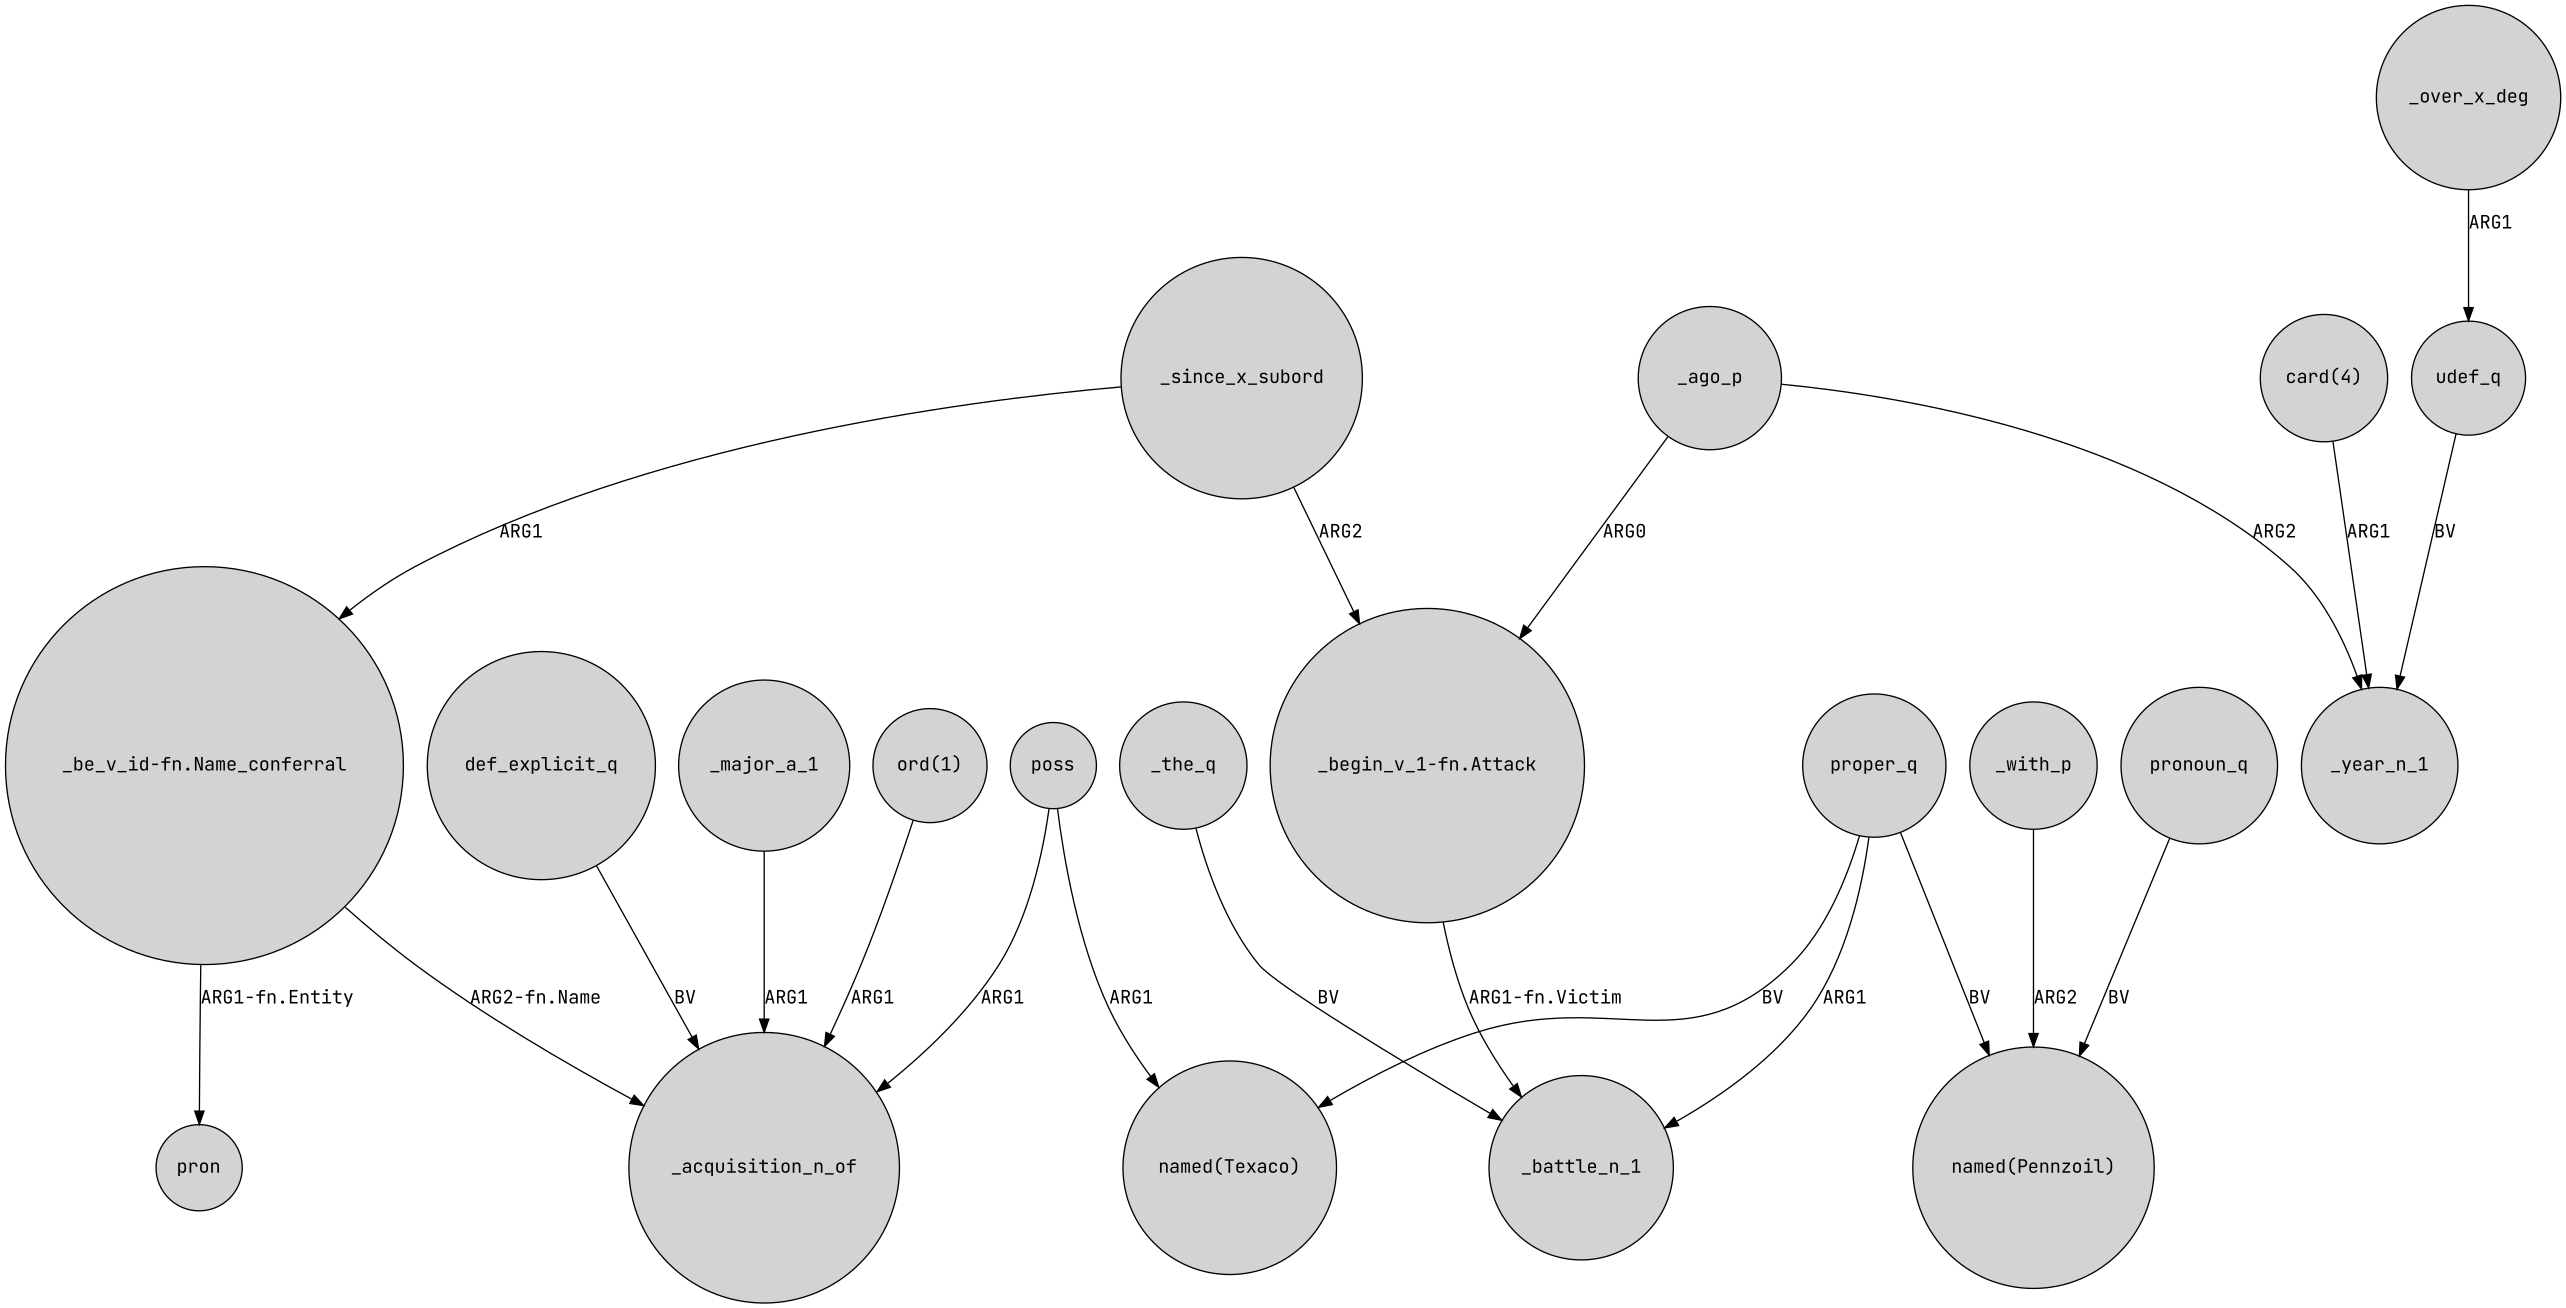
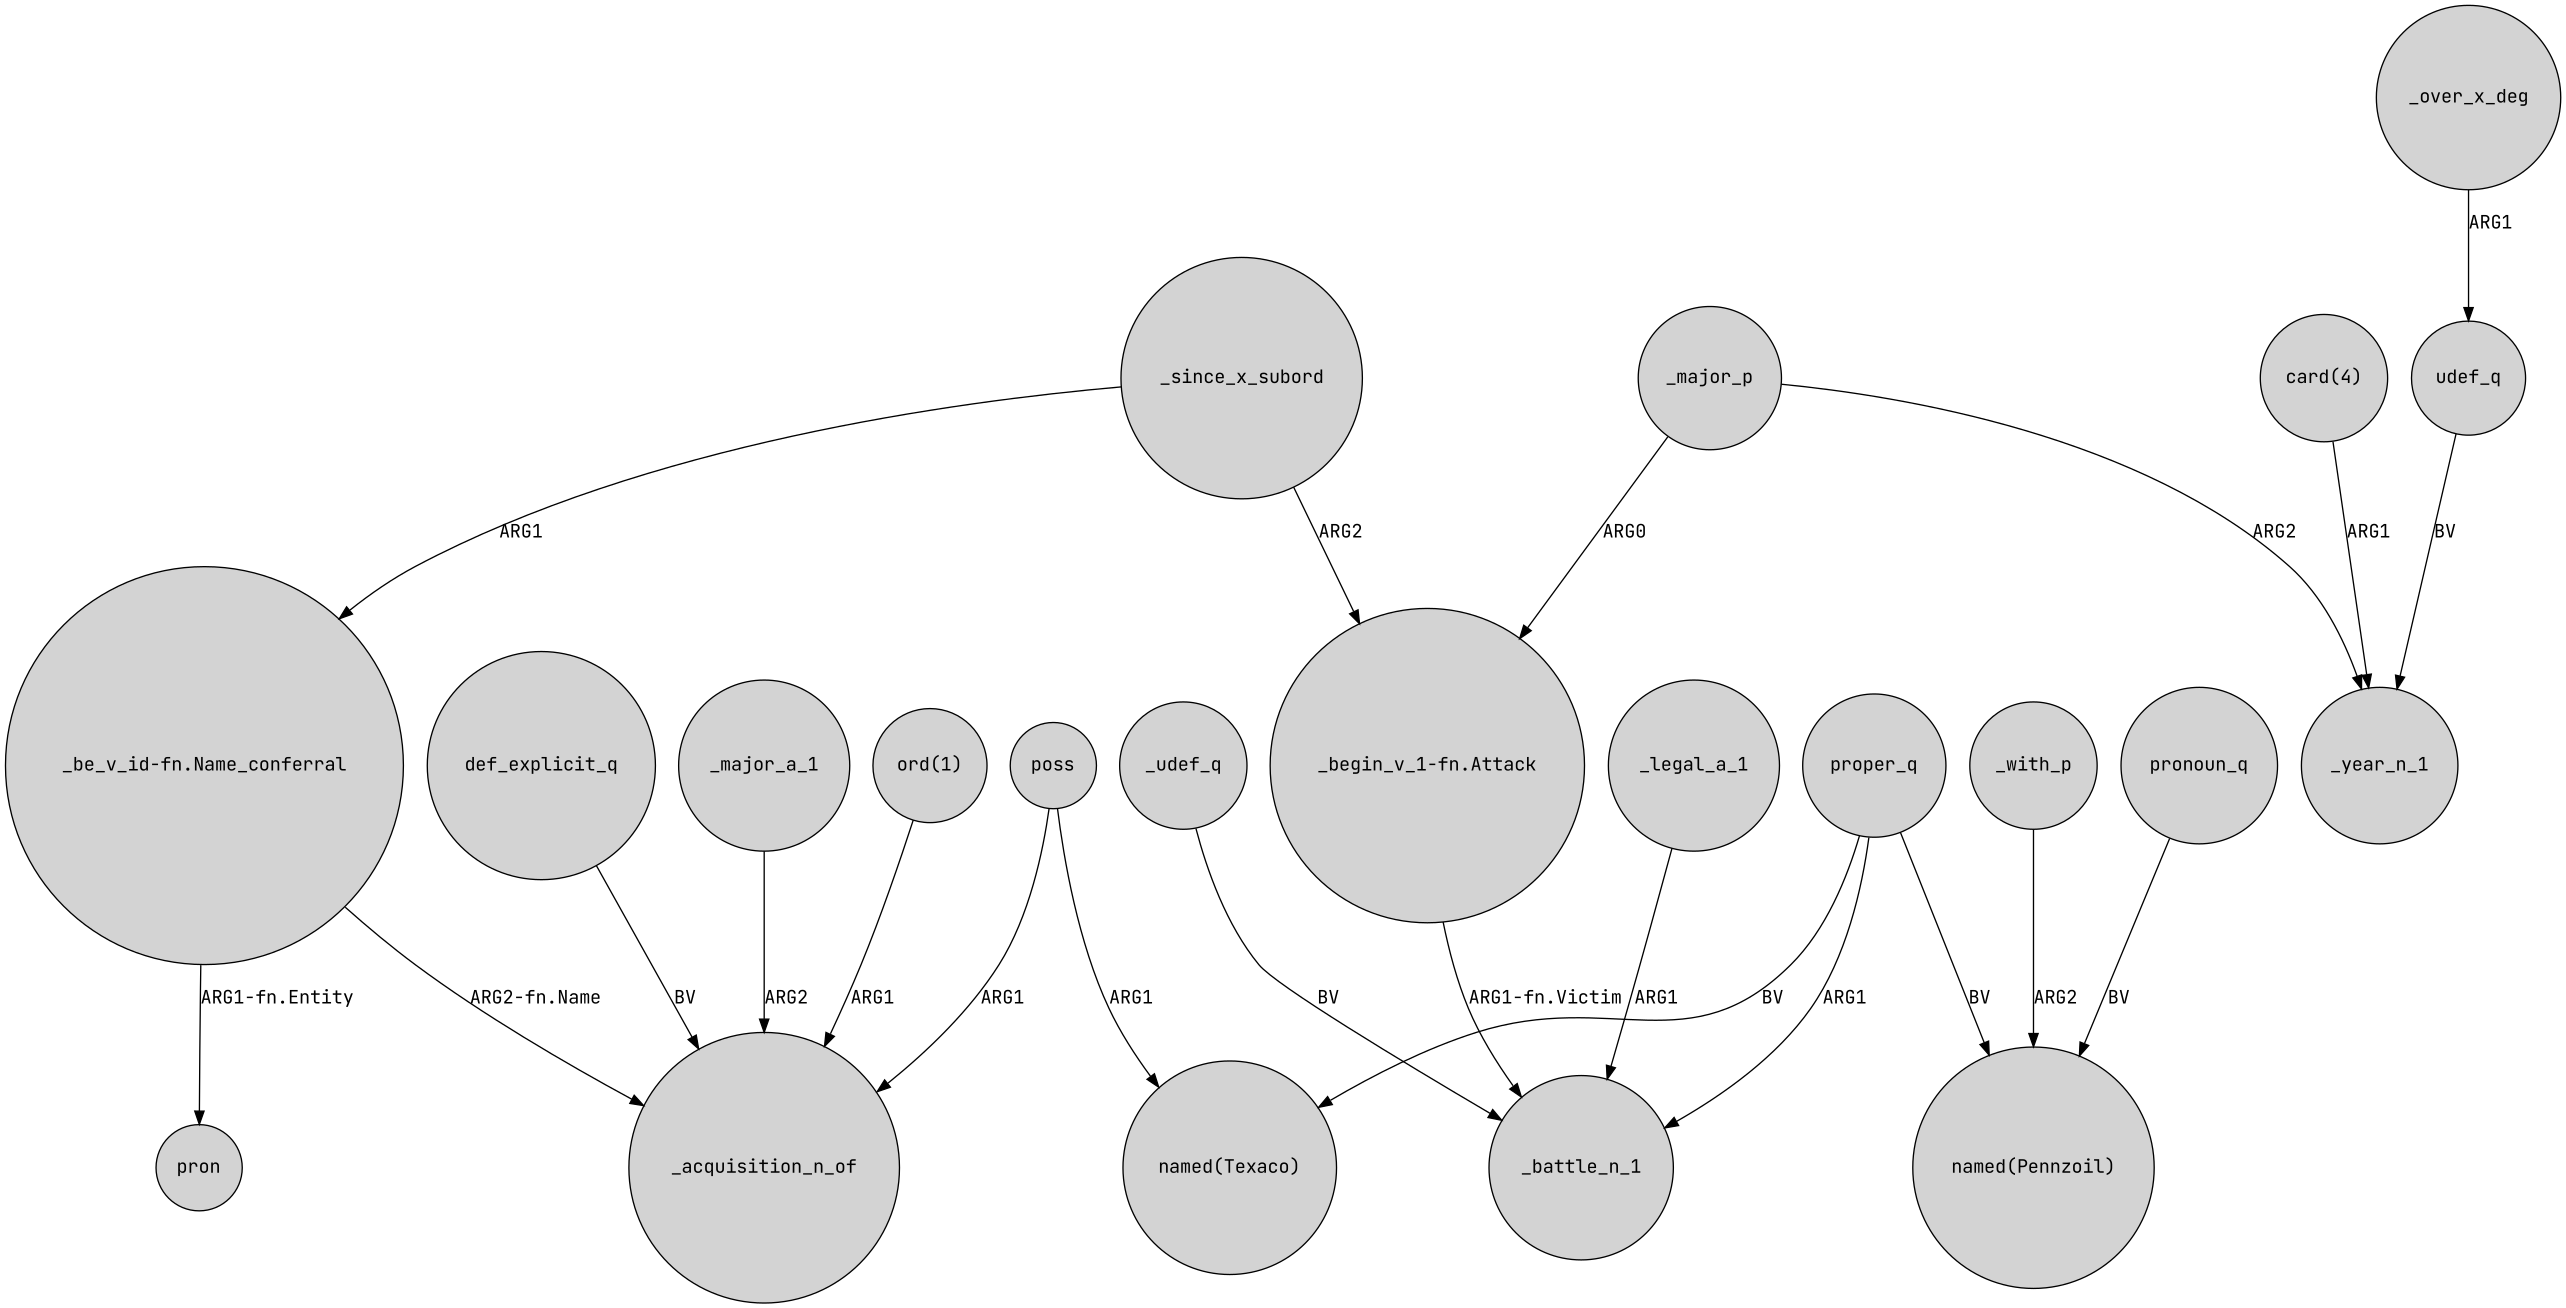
(1710, 378) -> (1710, 378)
(1183, 766) -> (1183, 766)
none -> (1694, 766)
(787, 999) -> (787, 999)
